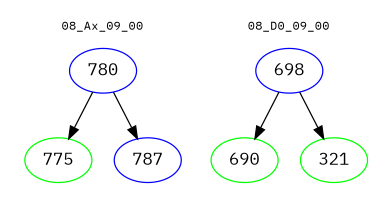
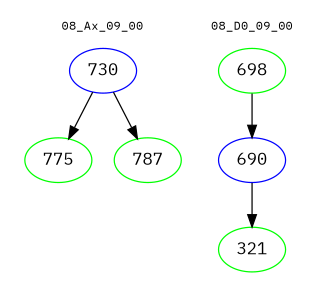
(103, 71) -> (103, 71)
(289, 71) -> (252, 71)
(309, 110) -> (252, 199)
(148, 160) -> (148, 160)
(245, 160) -> (252, 160)
